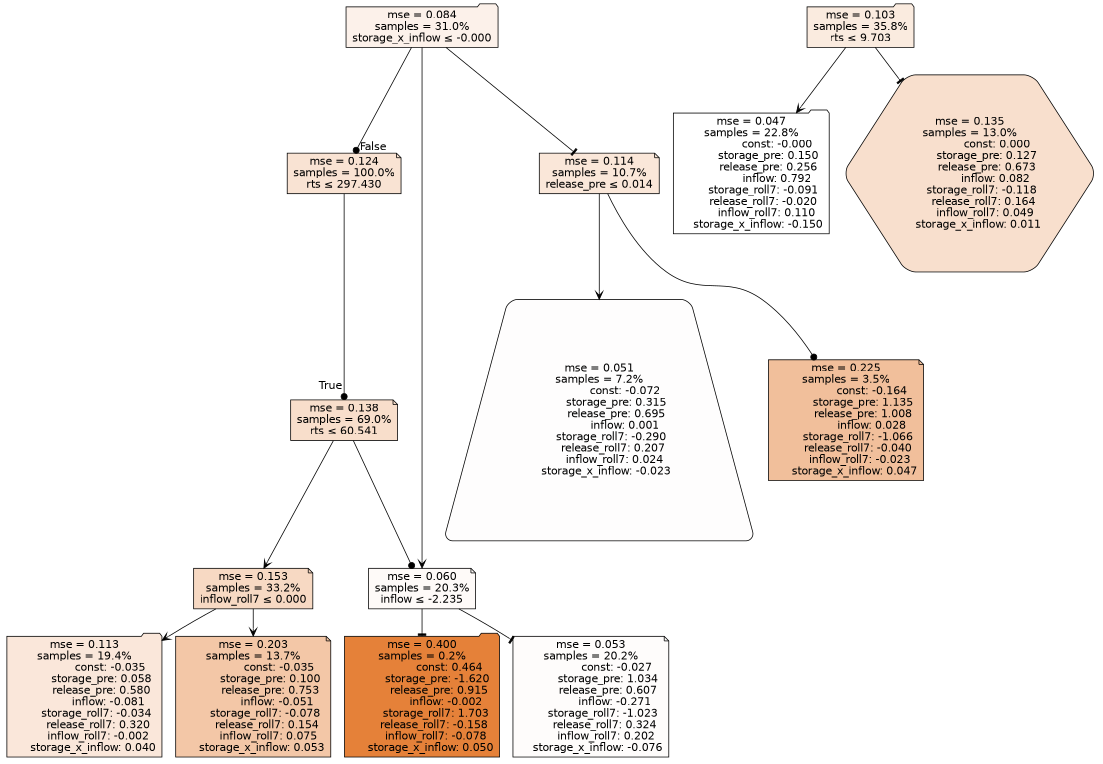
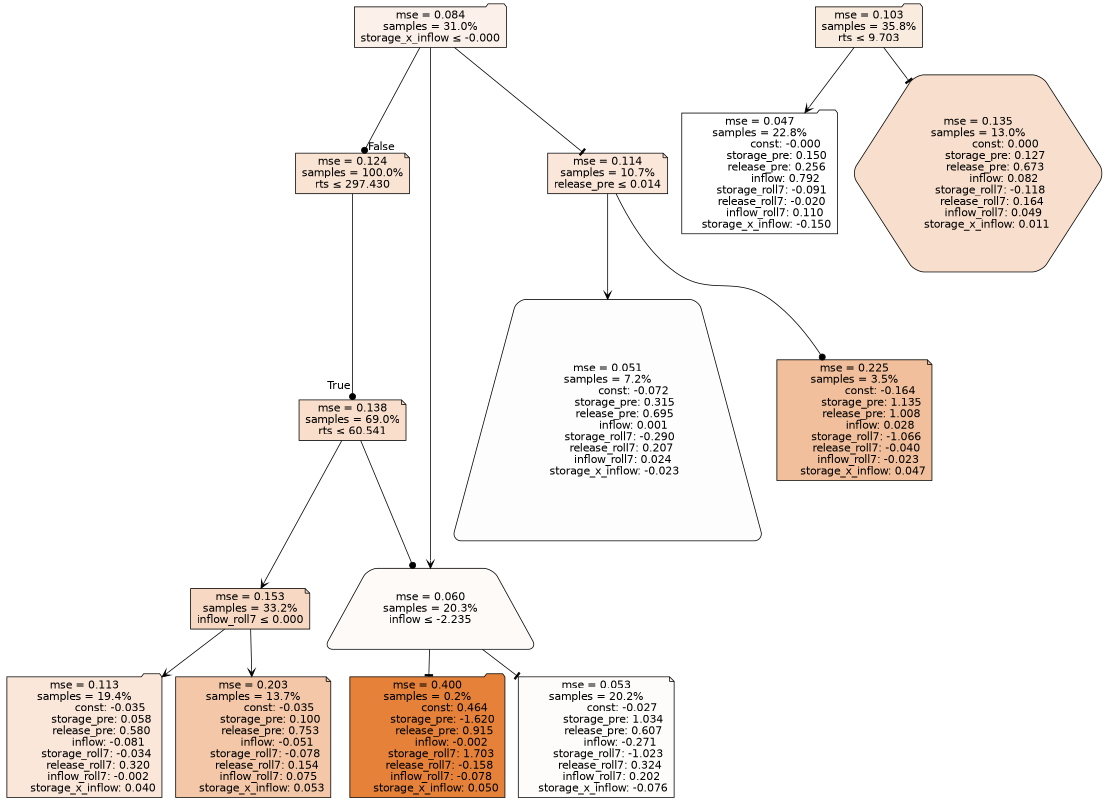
(422, 589) -> (430, 609)
